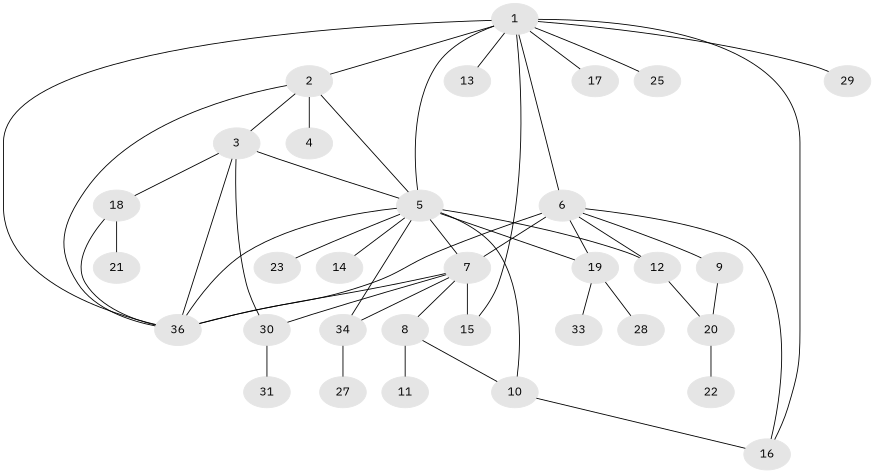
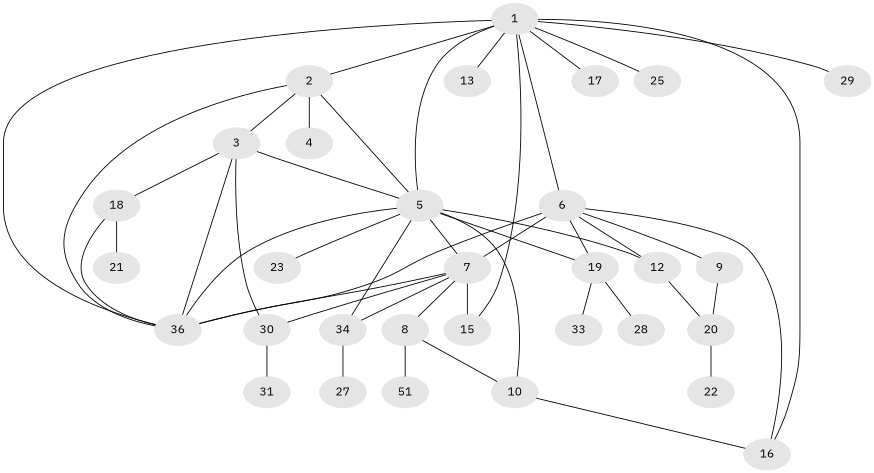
(340, 268) -> none
(405, 392) -> (405, 392)
